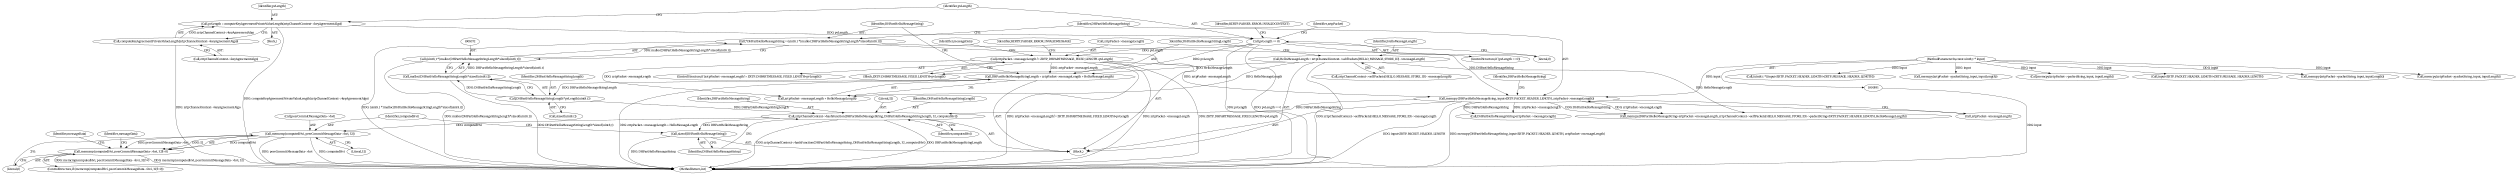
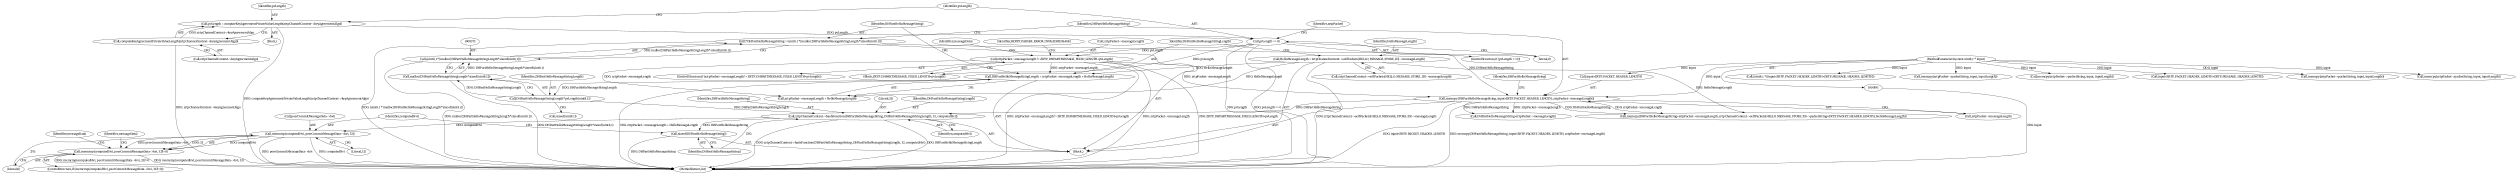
(1252, 24) -> none
none -> (1611, 77)
(550, 110) -> none
